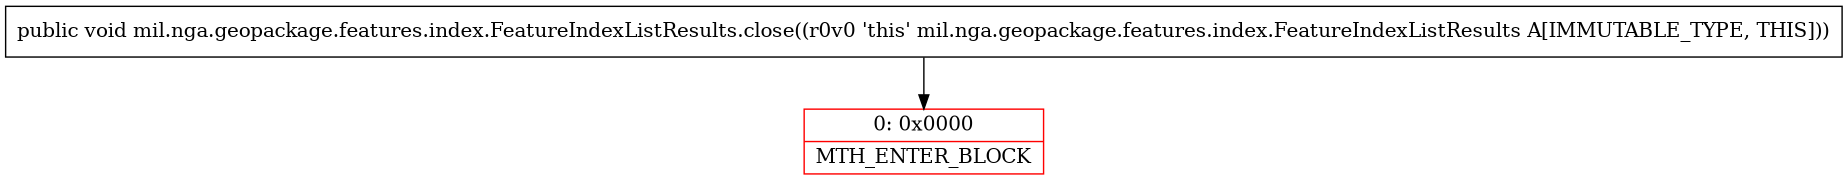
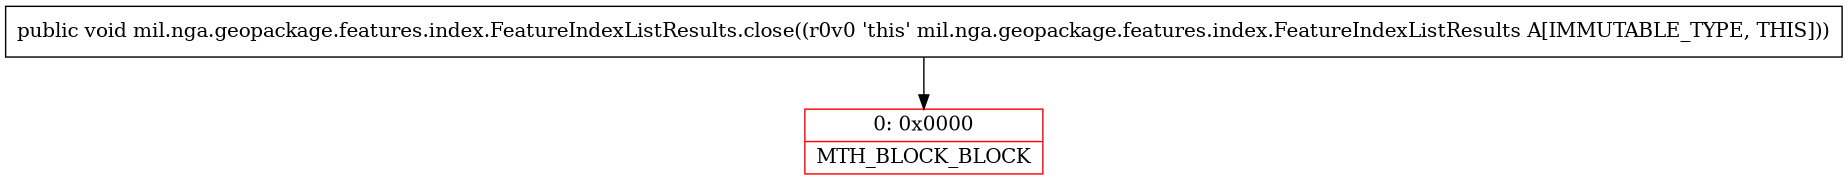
(924, 157) -> (924, 157)
